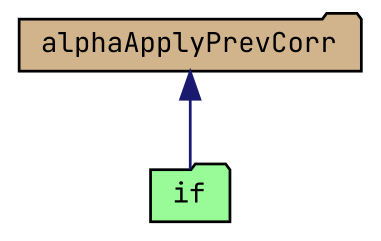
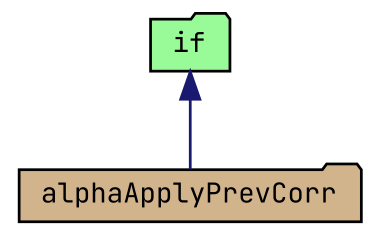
(190, 134) -> (190, 134)
